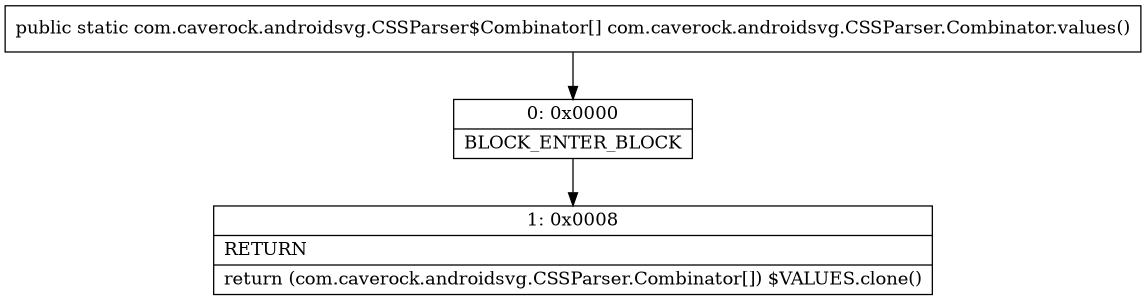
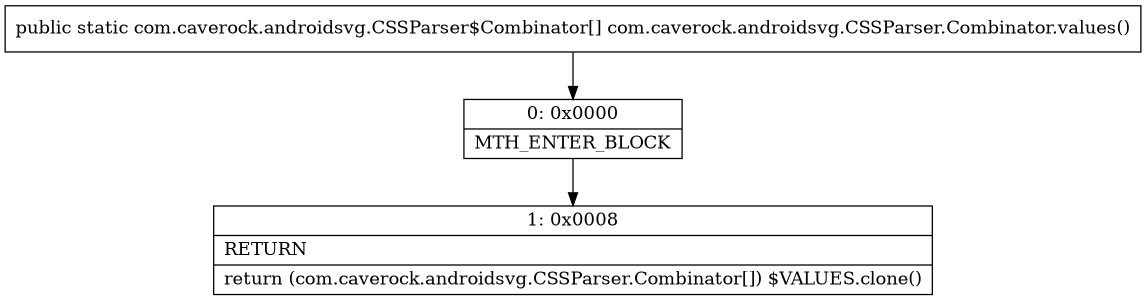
(573, 143) -> (573, 143)
